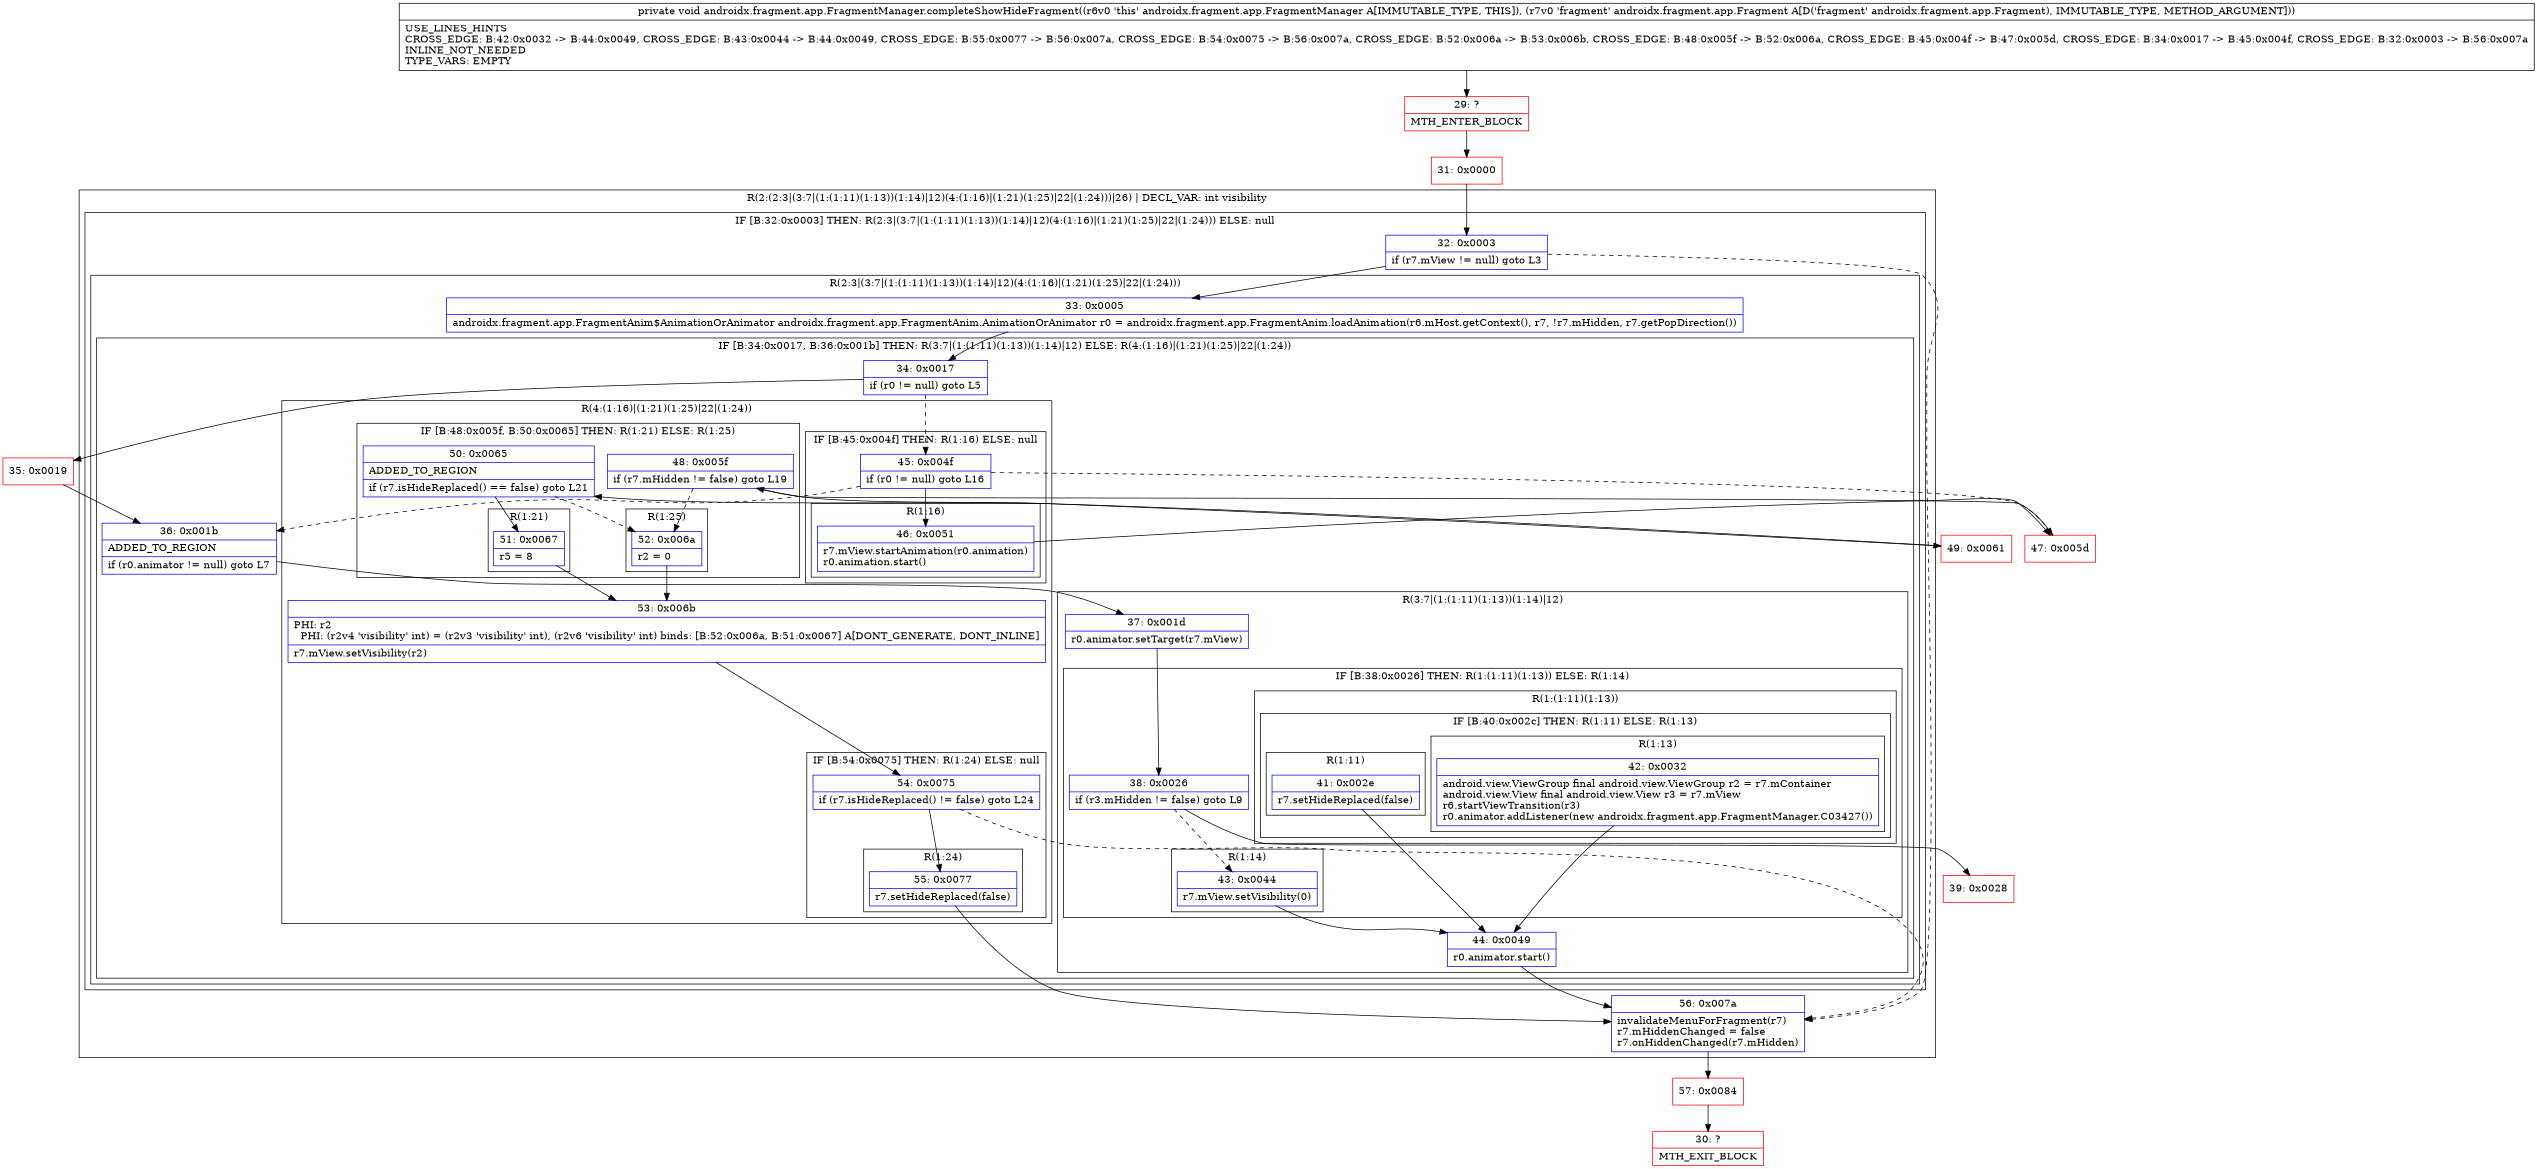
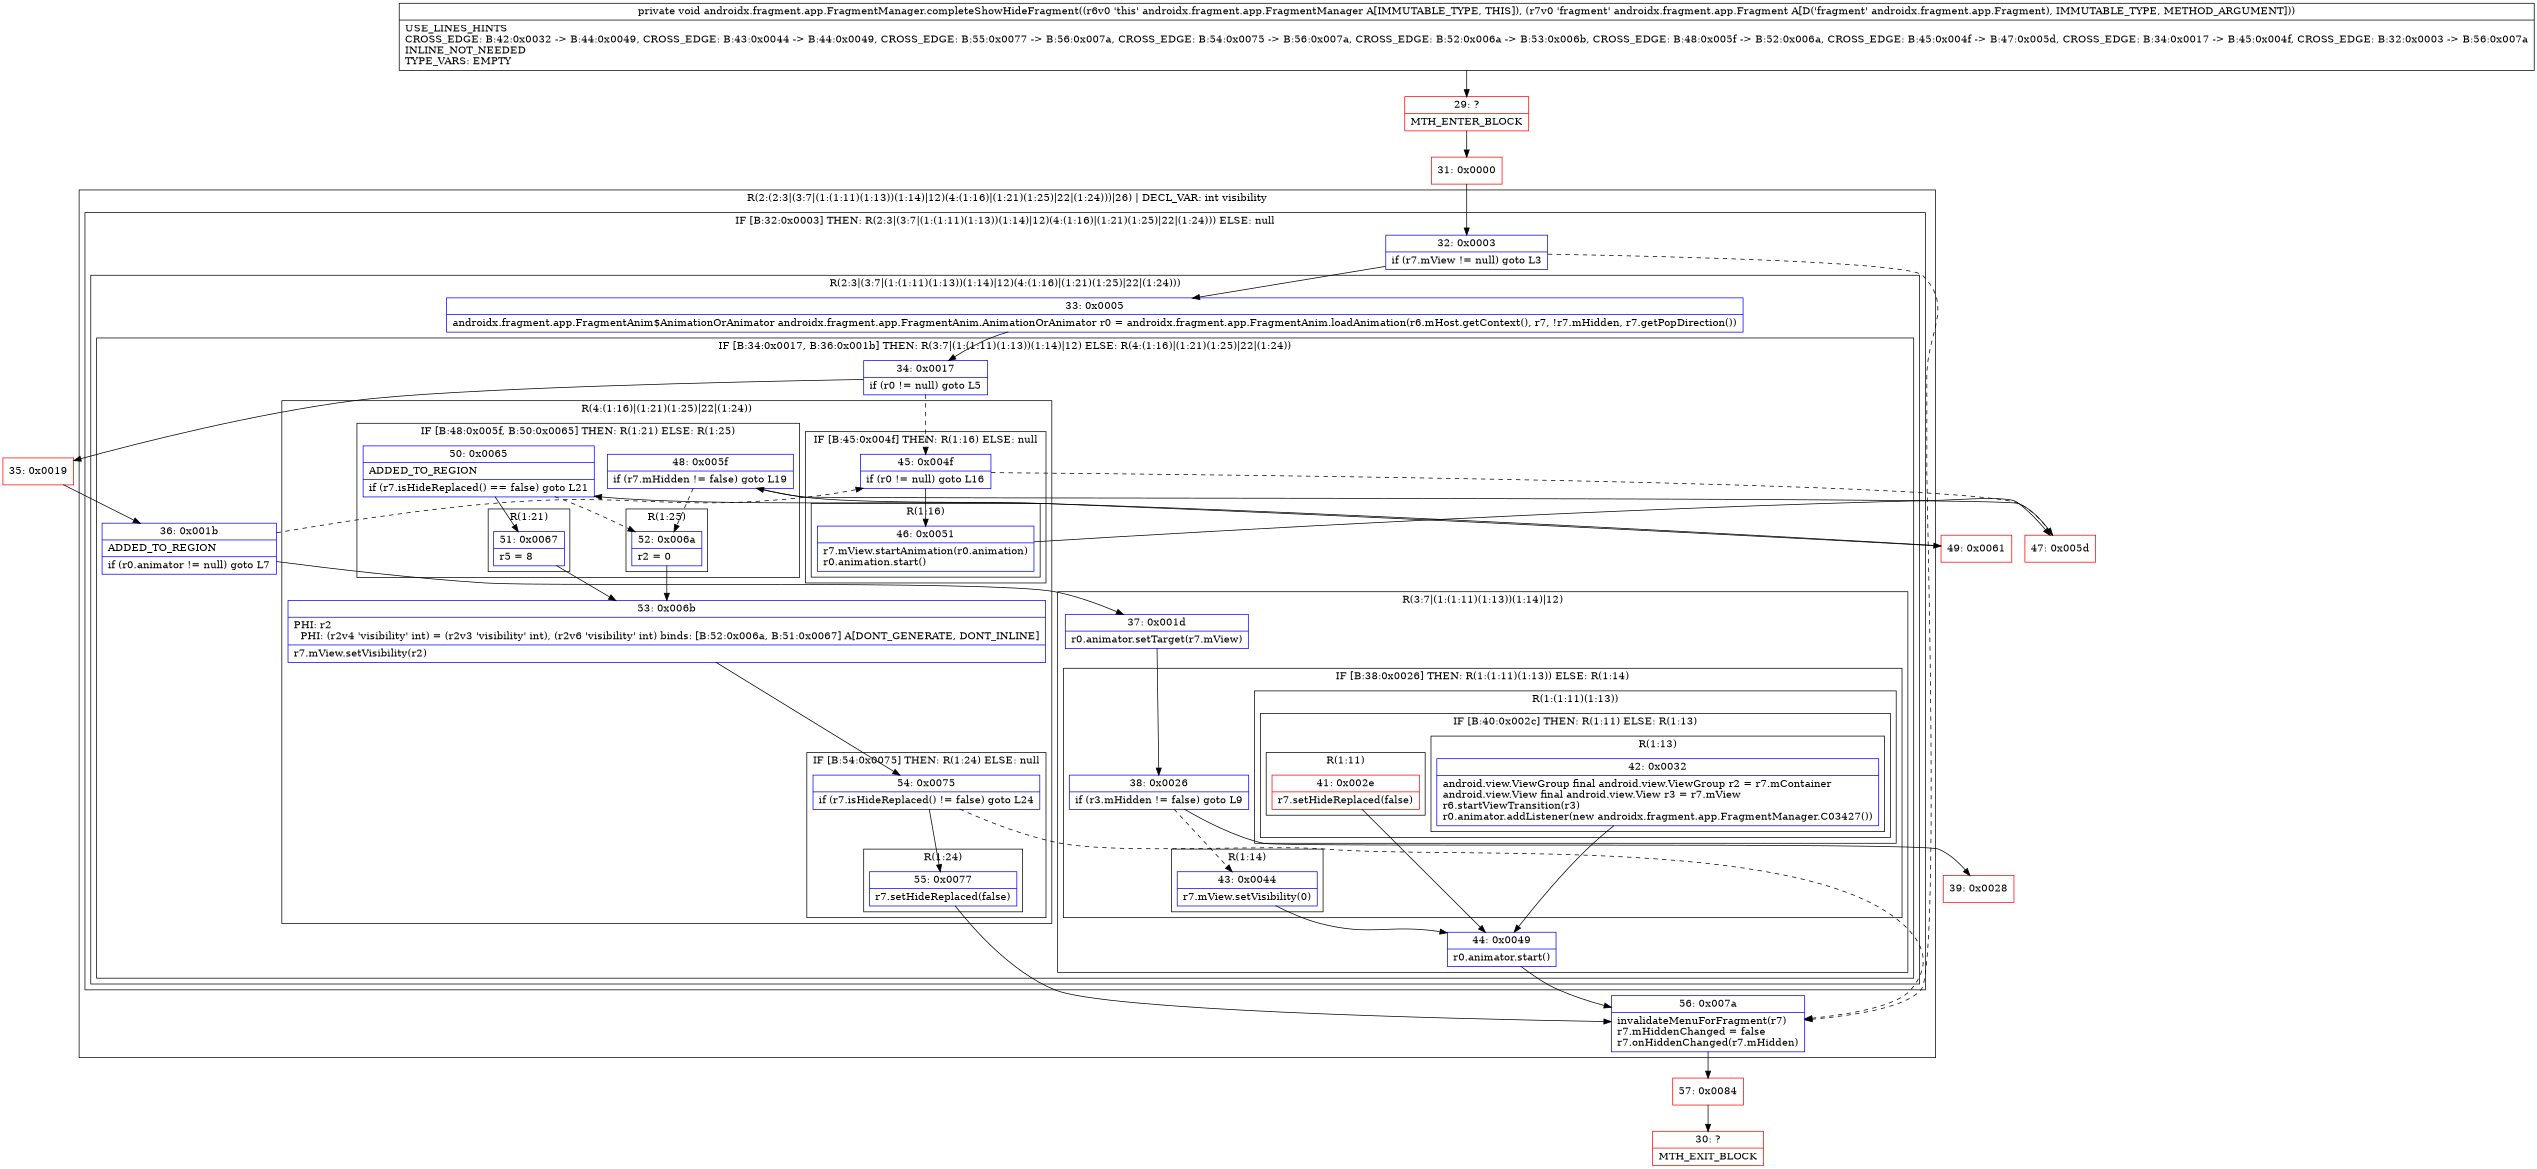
(586, 500) -> (551, 500)
(1346, 792) -> (1346, 792)
